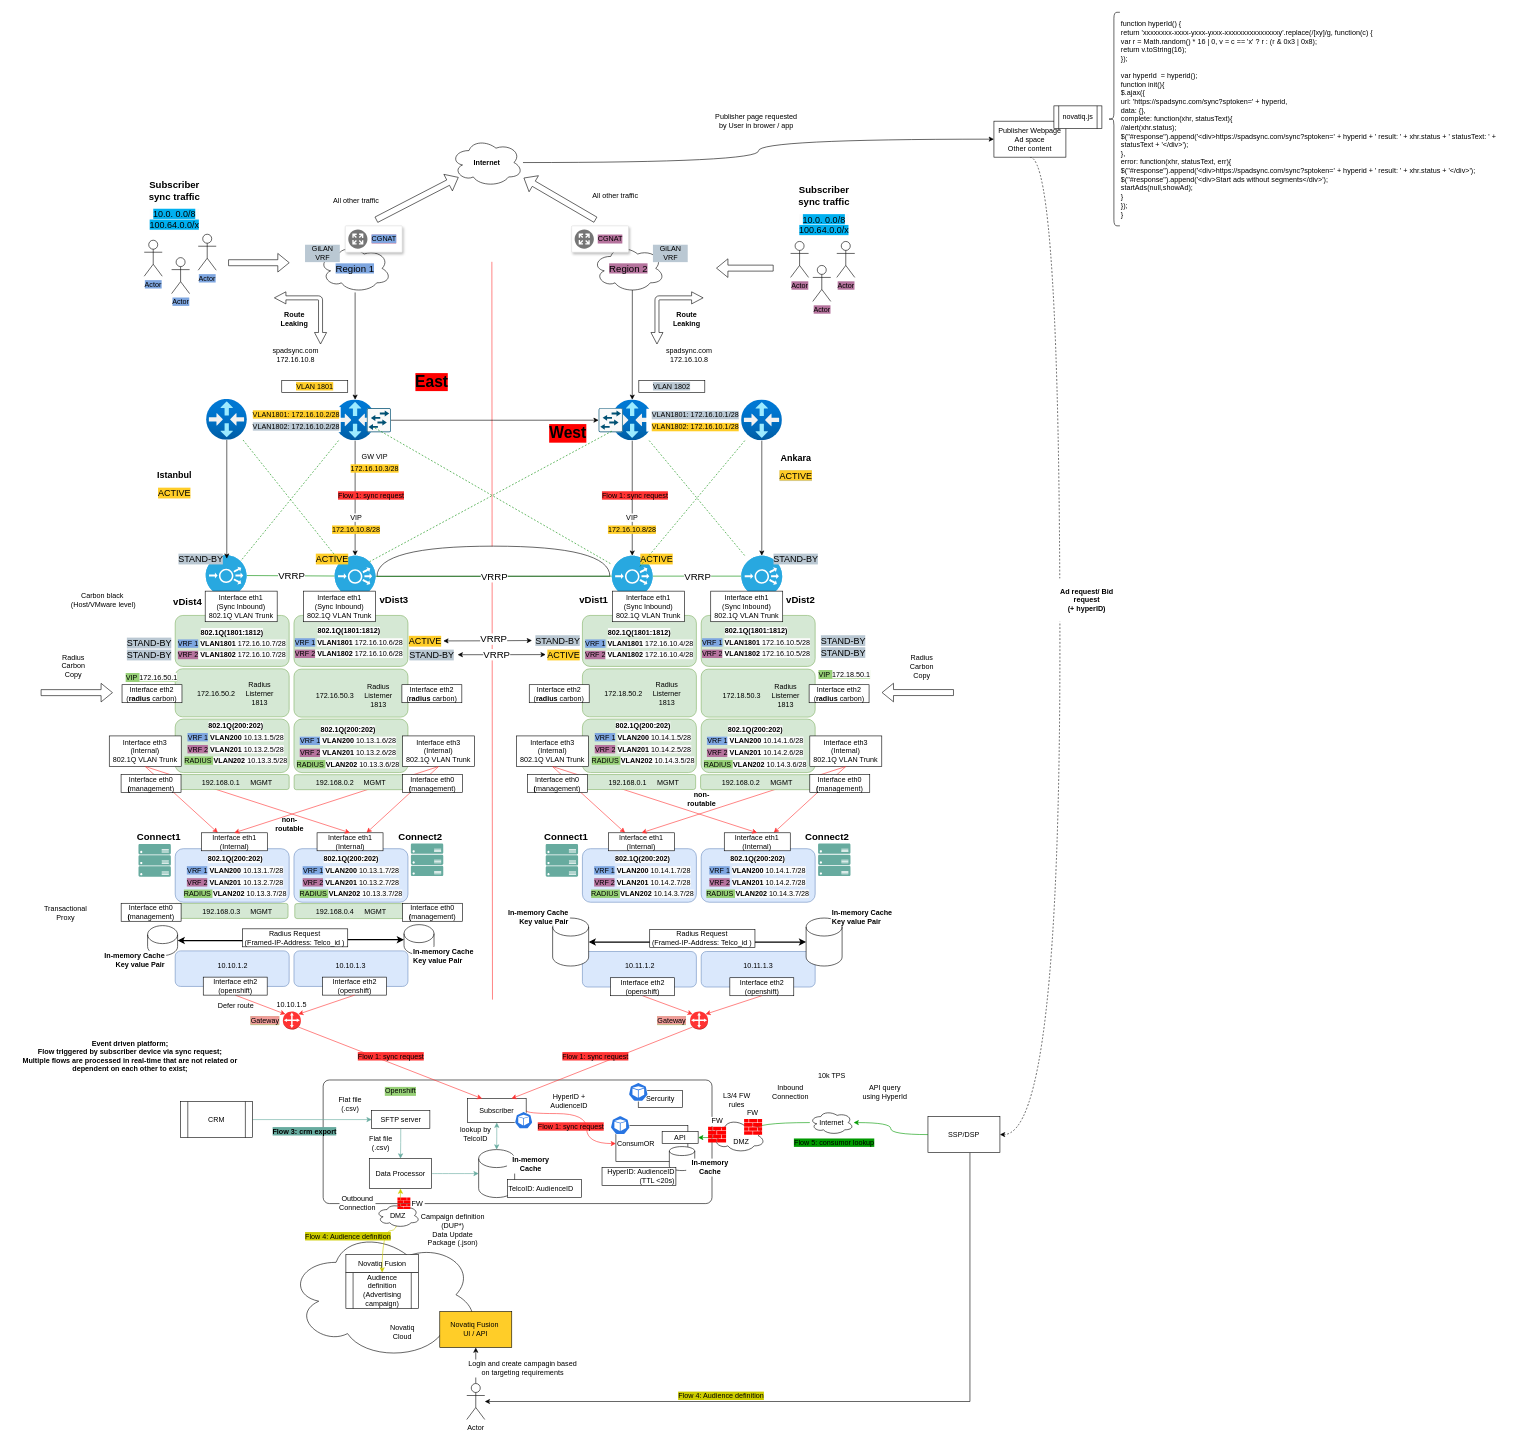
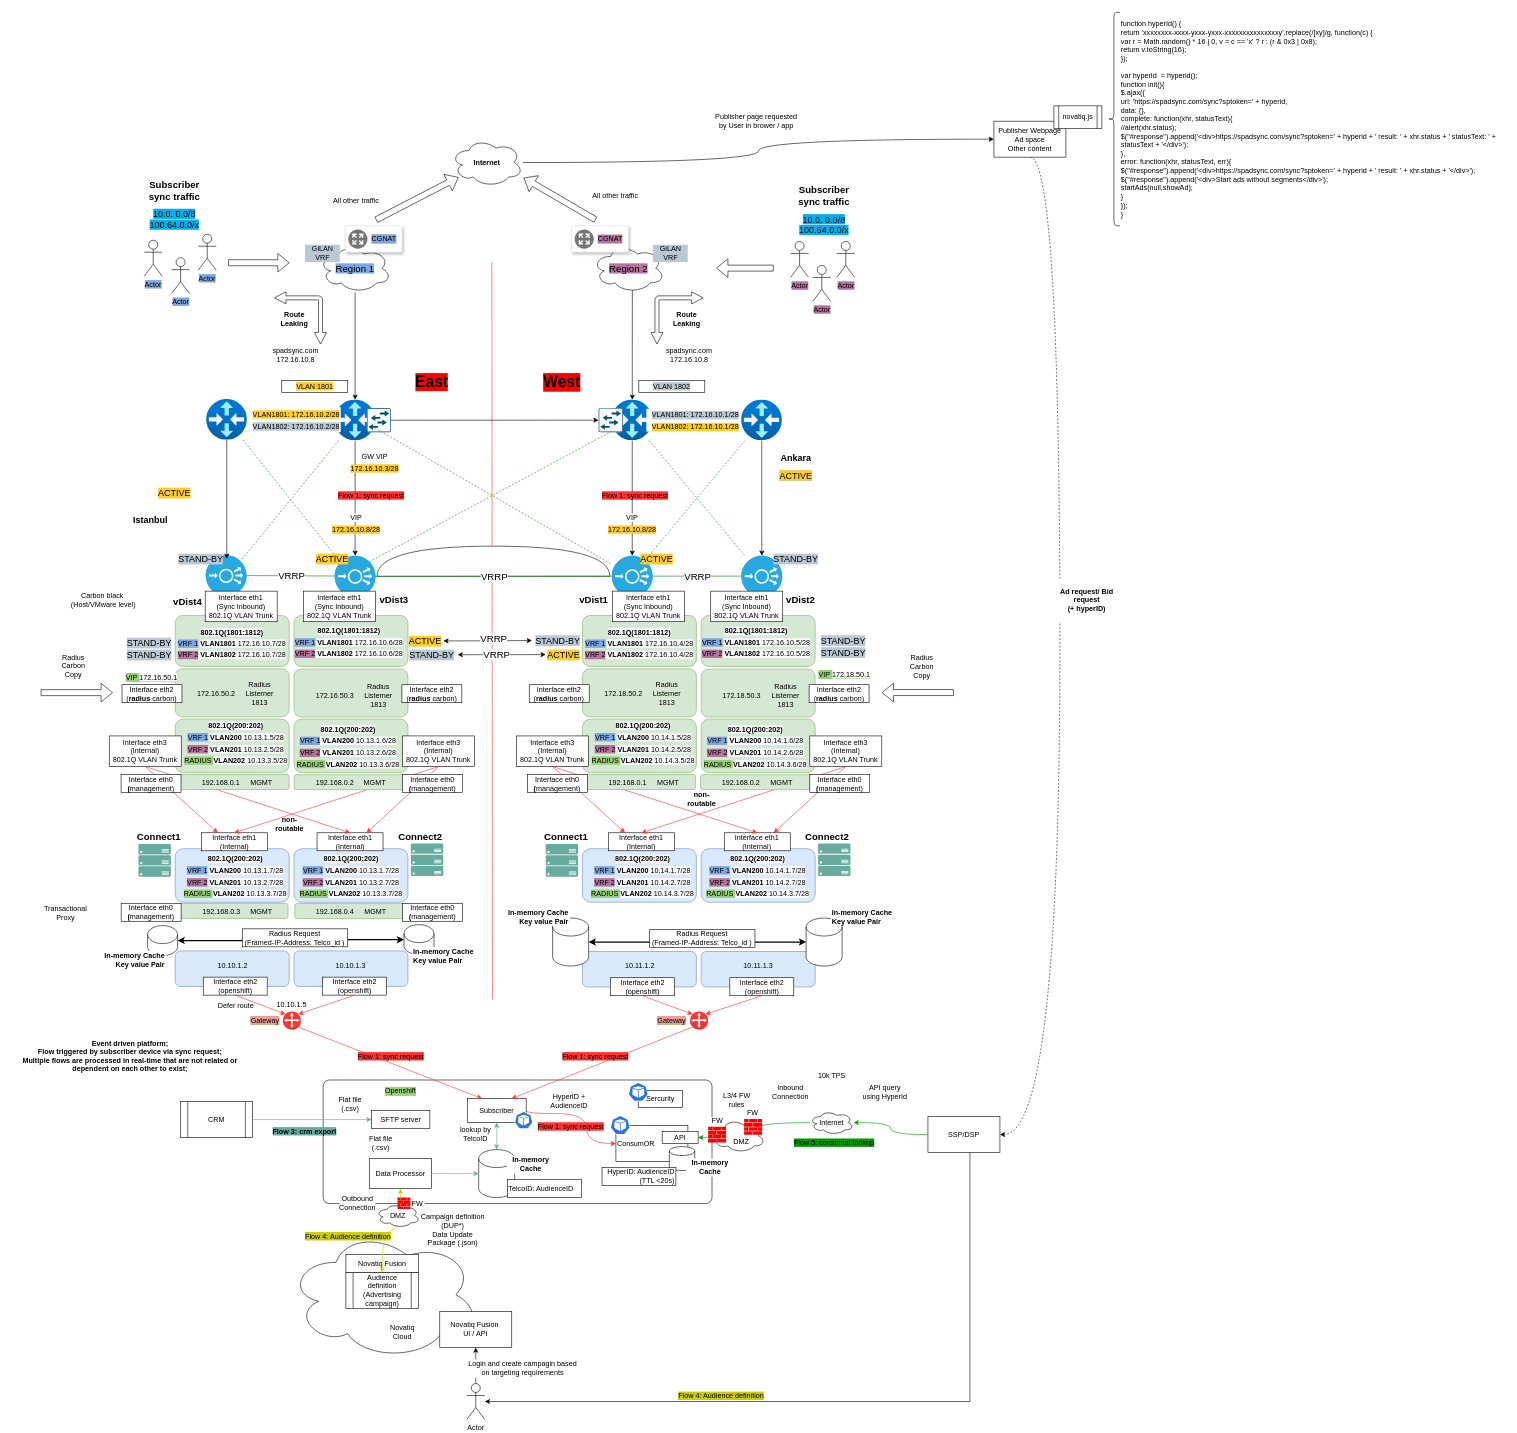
(568, 434) -> (562, 383)
(174, 475) -> (150, 520)
(400, 1149) -> none
(476, 1330) -> (476, 1330)
